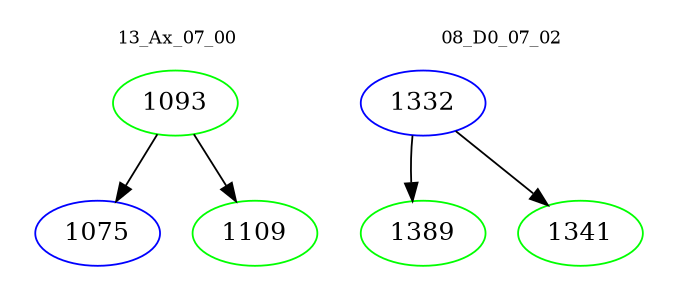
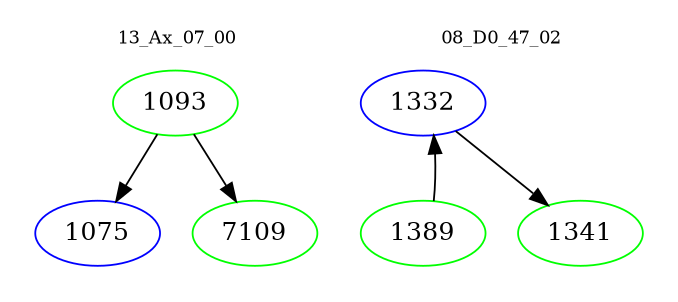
(502, 39) -> (502, 39)
(411, 159) -> (435, 178)
(255, 233) -> (255, 233)
